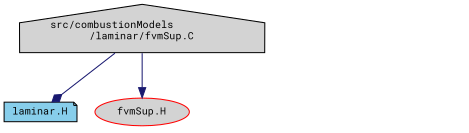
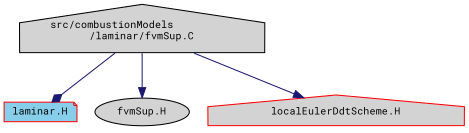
(41, 112) -> (41, 112)
(142, 112) -> (142, 112)
none -> (336, 112)
